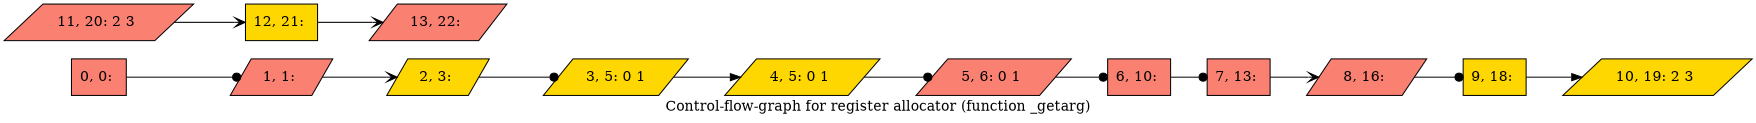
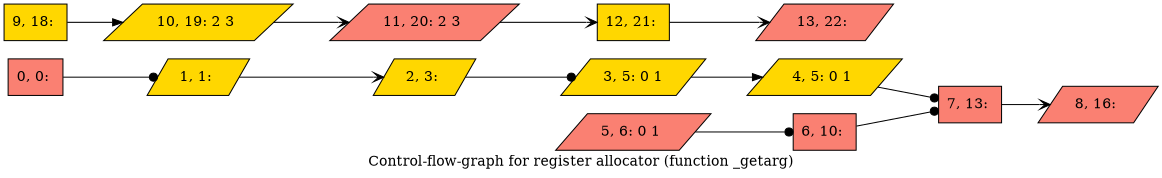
none -> (306, 22)
(282, 77) -> (198, 77)
(894, 77) -> (904, 92)
(1435, 77) -> none
